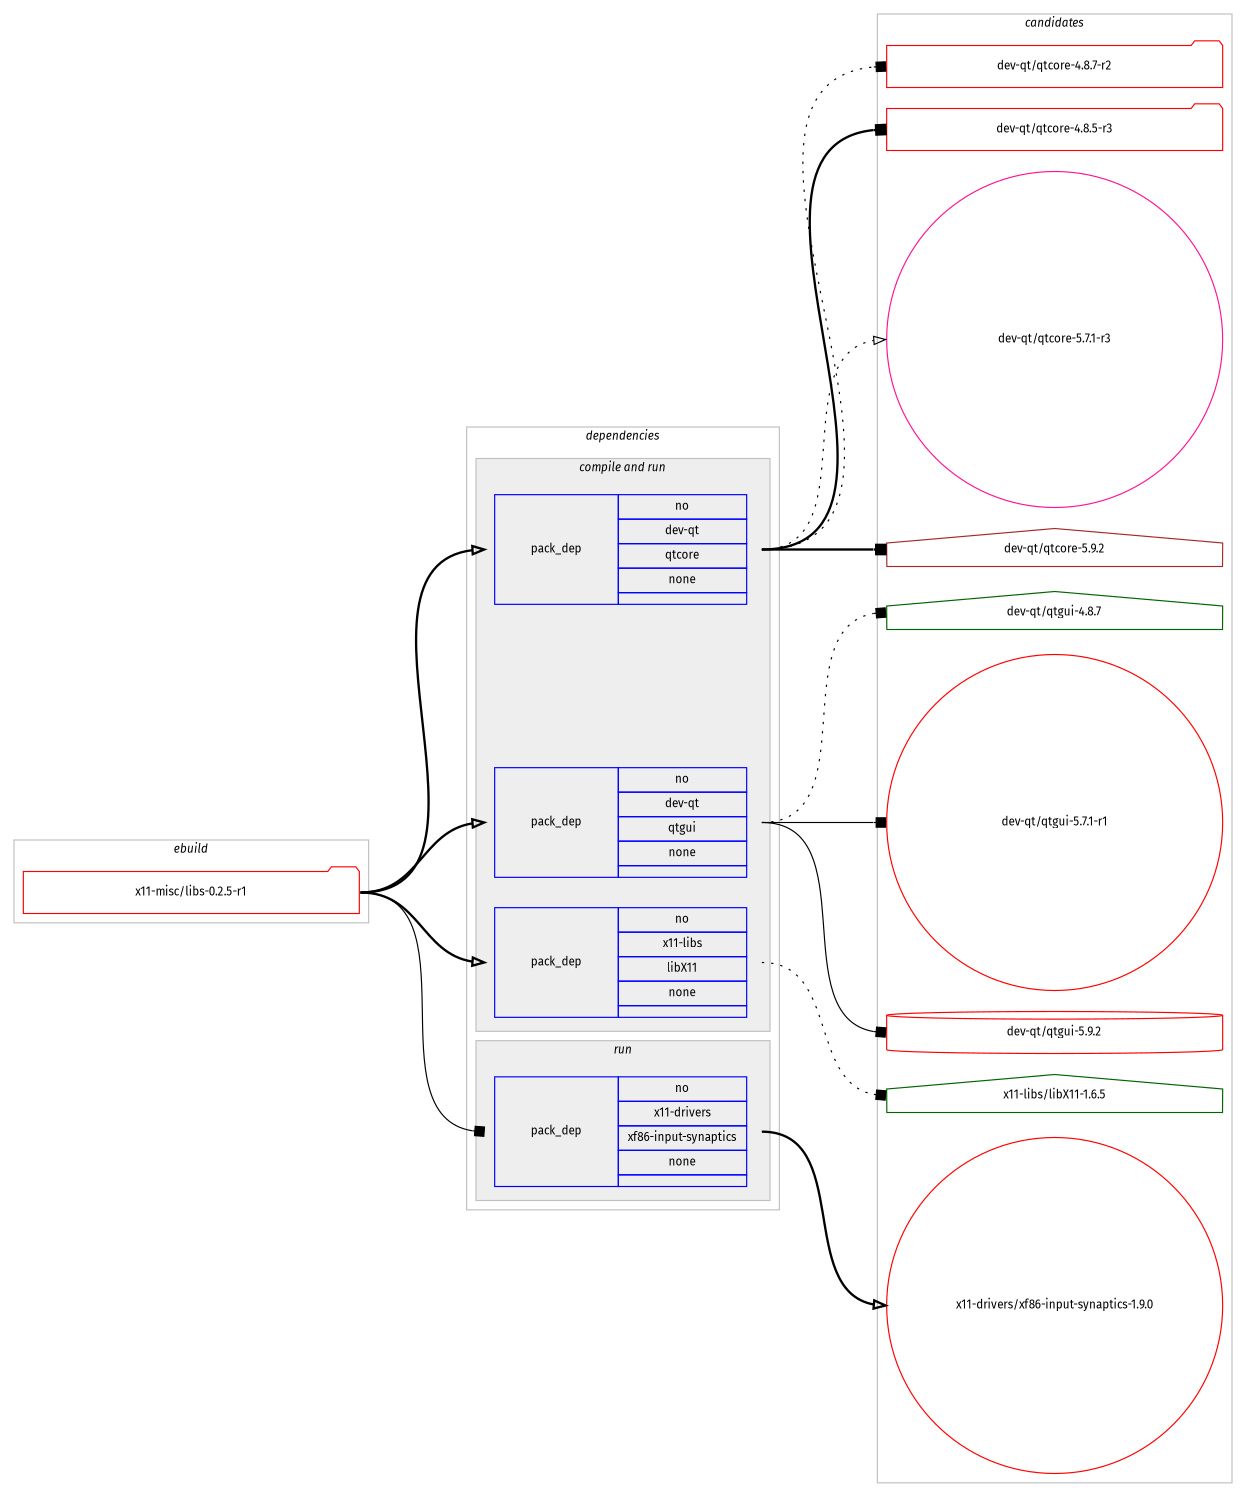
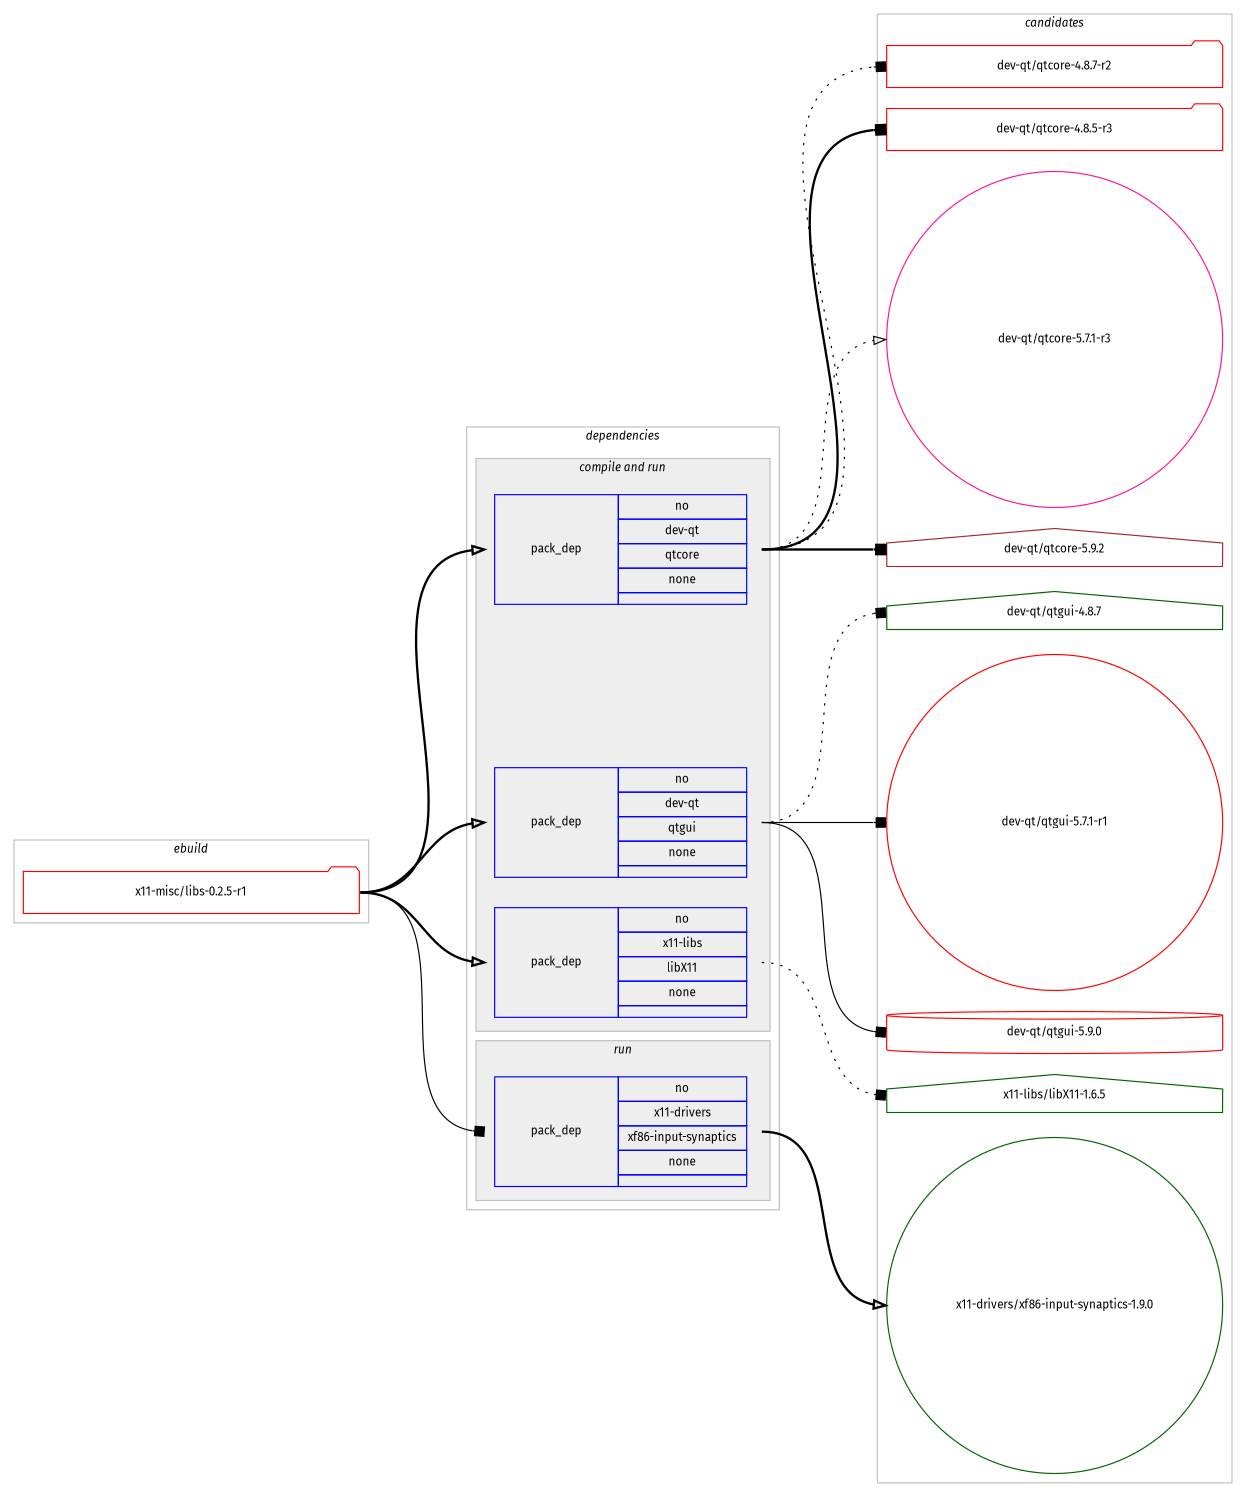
(1055, 1032) -> (1055, 1032)
(1055, 1306) -> (1055, 1306)
